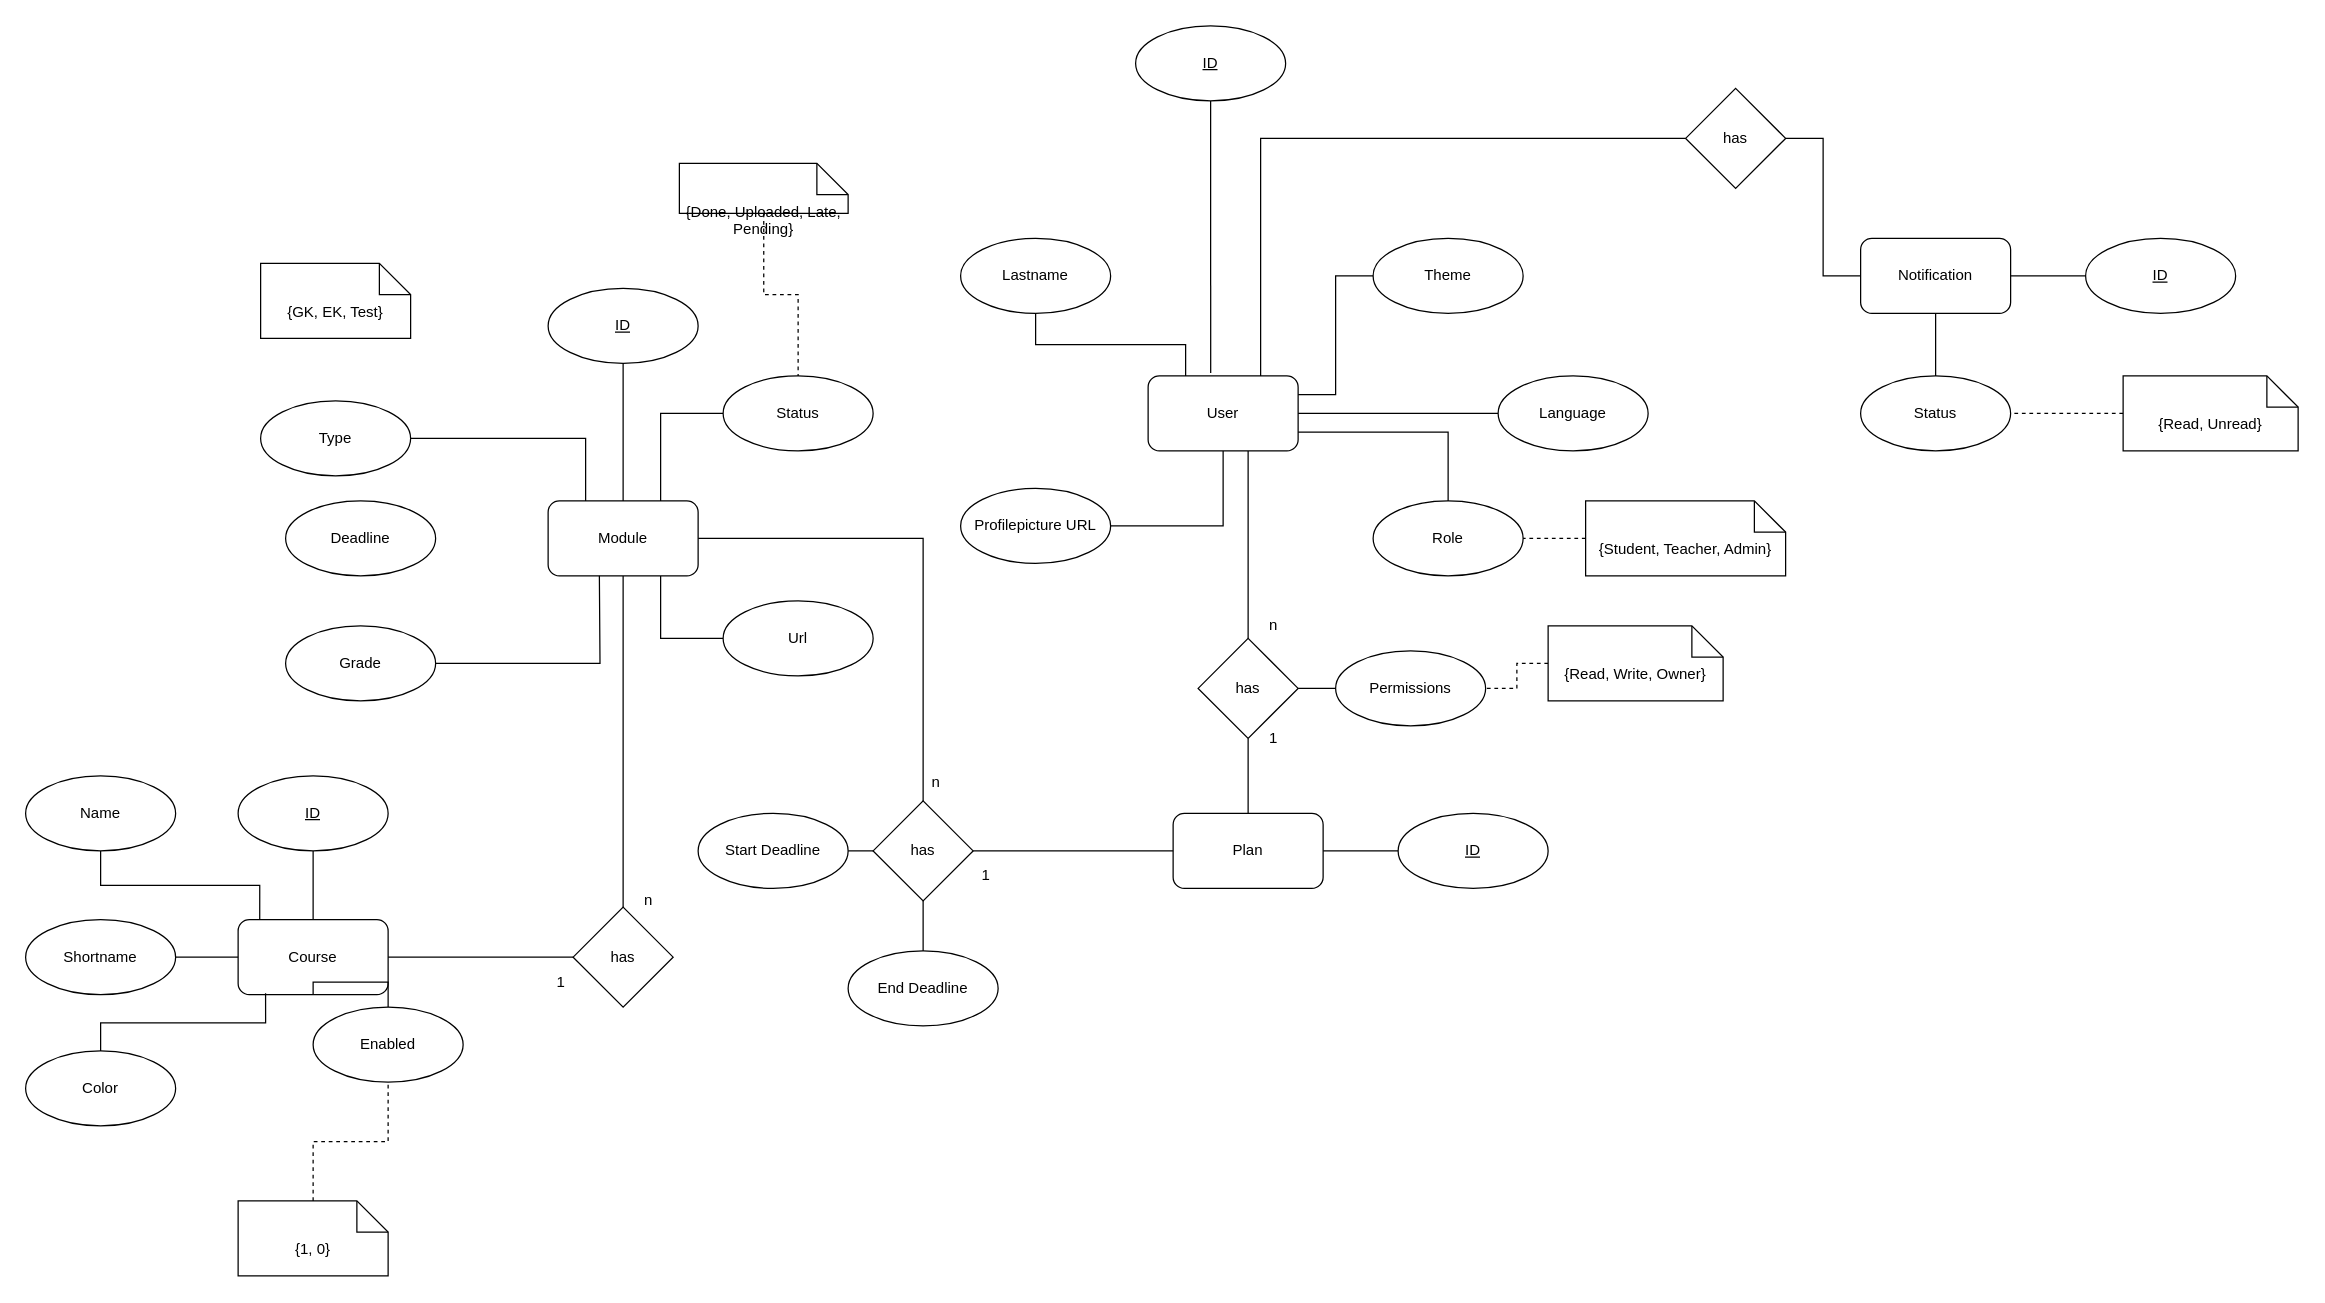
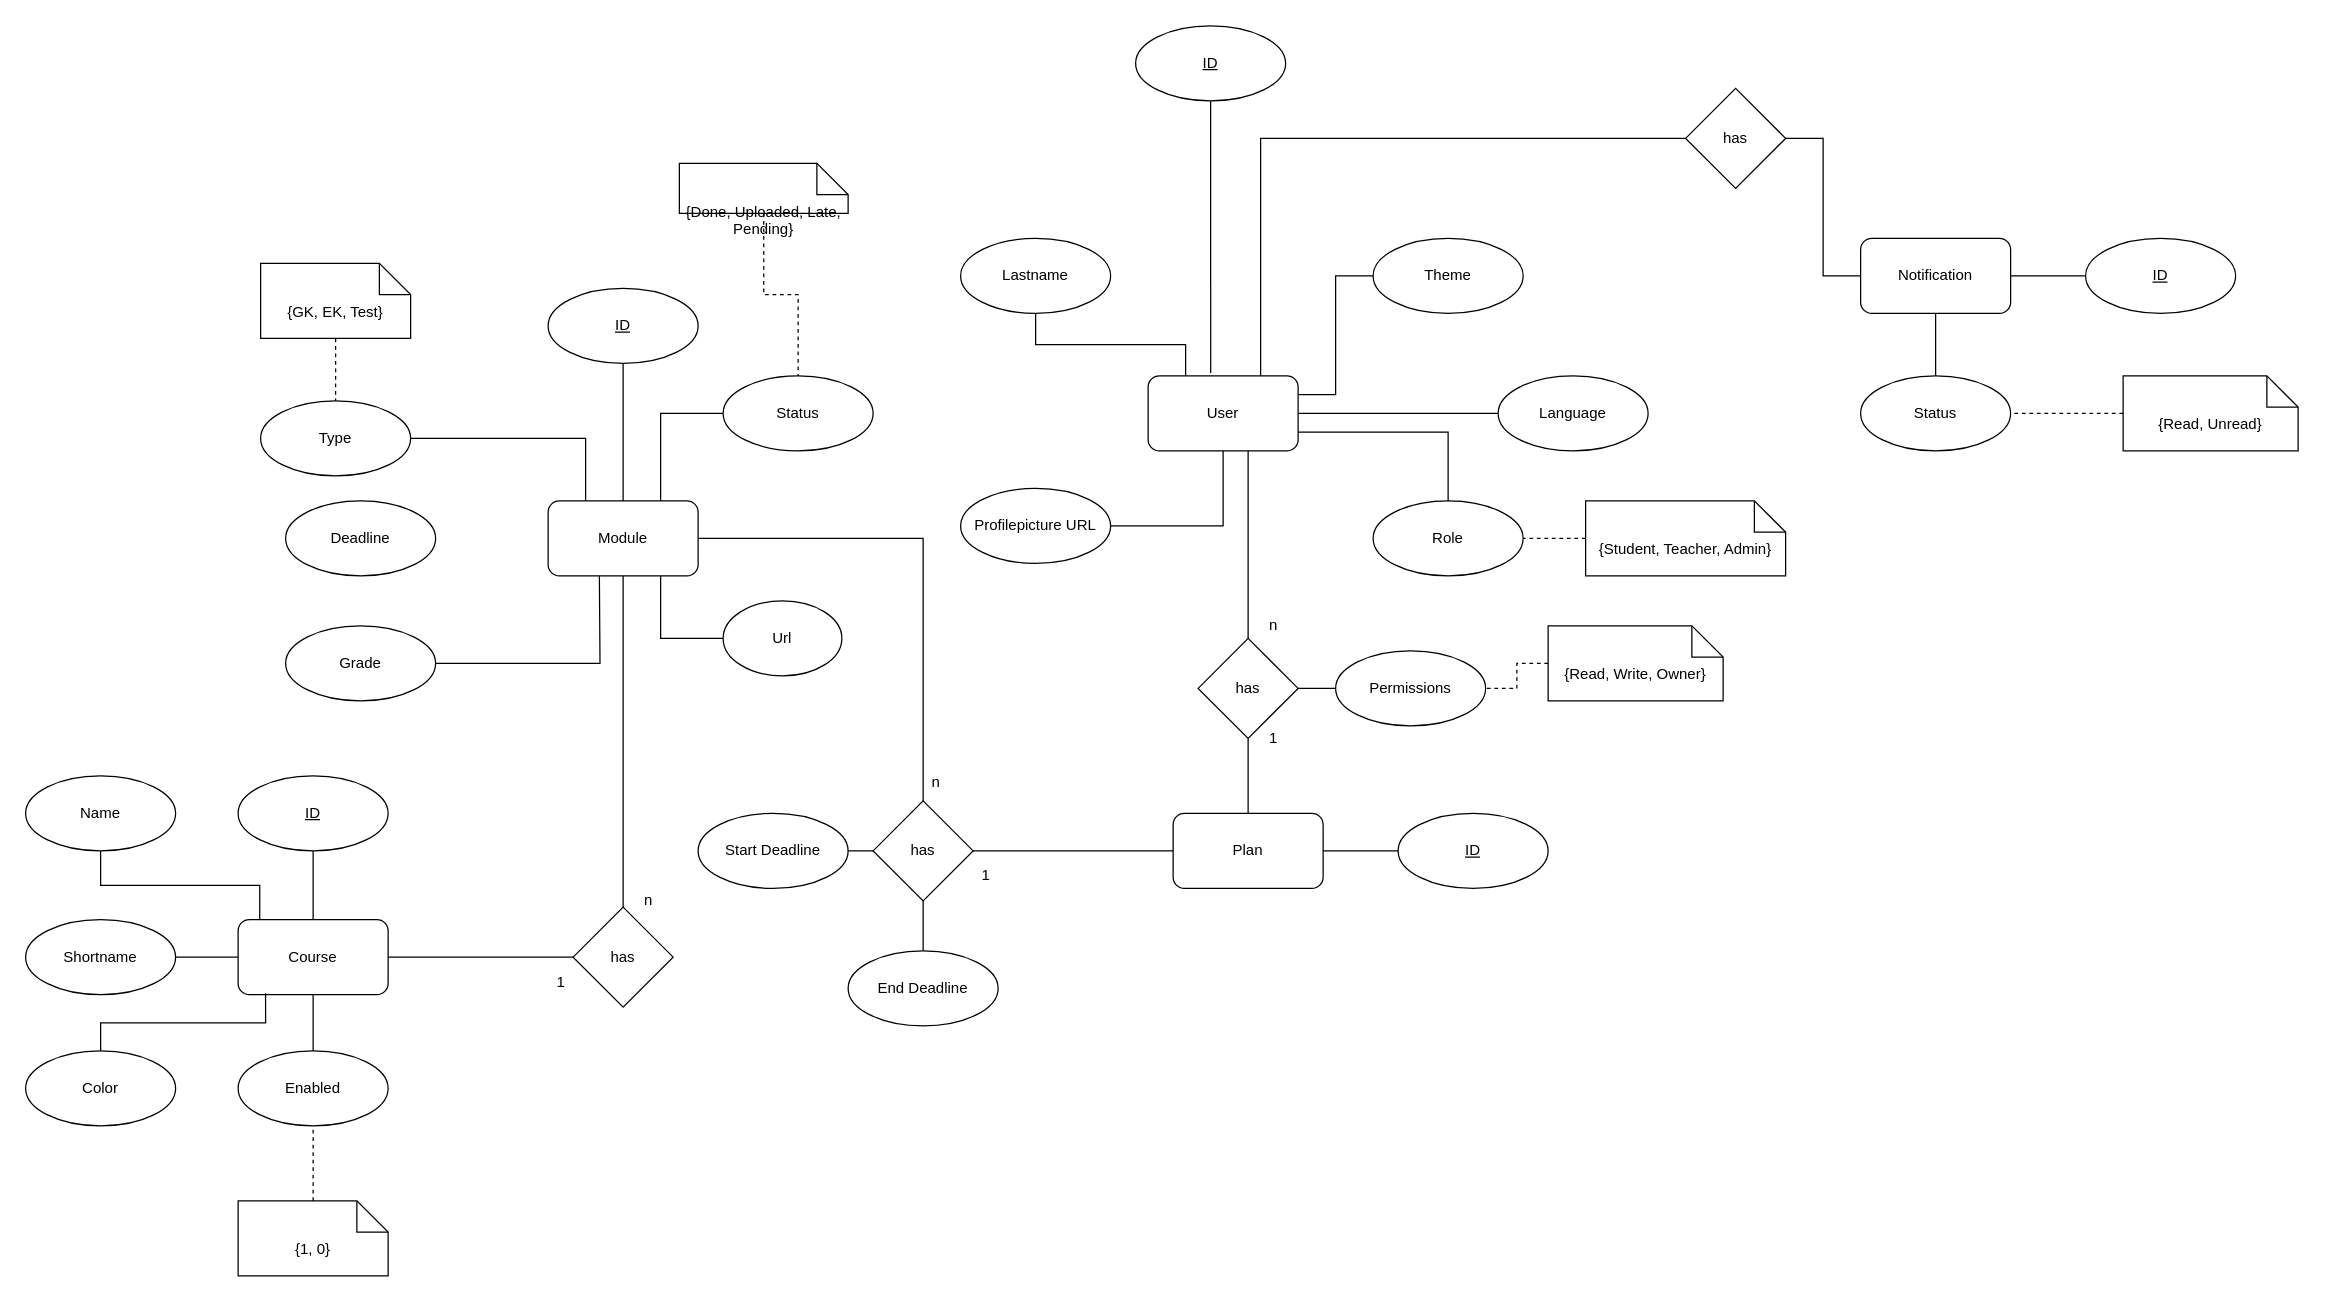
none -> (336, 369)
(798, 638) -> (783, 638)
(388, 1044) -> (313, 1088)
